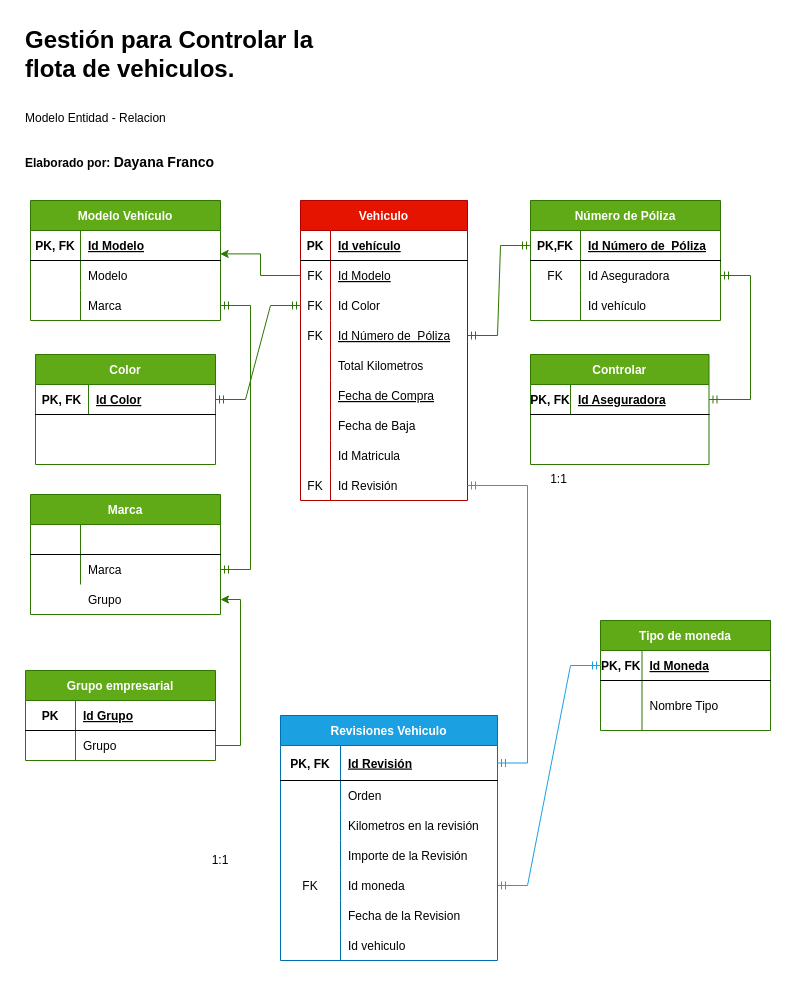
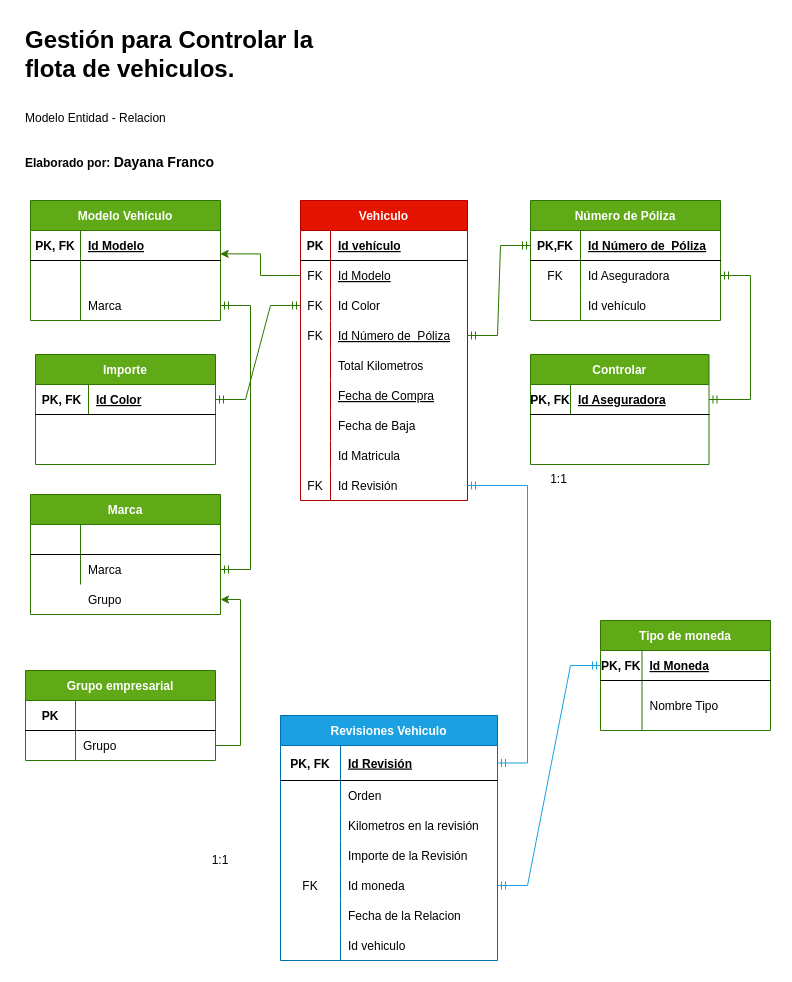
(151, 276) -> none
(125, 370) -> (125, 370)
(146, 716) -> none
(406, 916) -> (406, 916)
